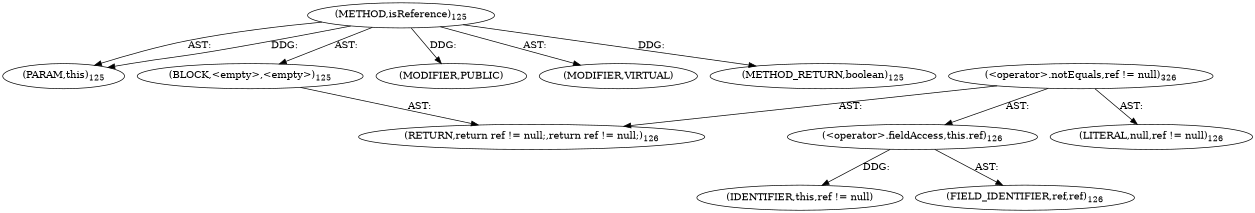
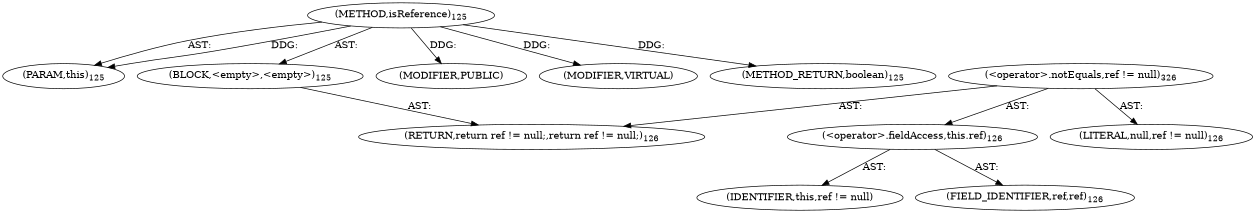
(537, 46) -> (538, 46)
(878, 167) -> (876, 167)
